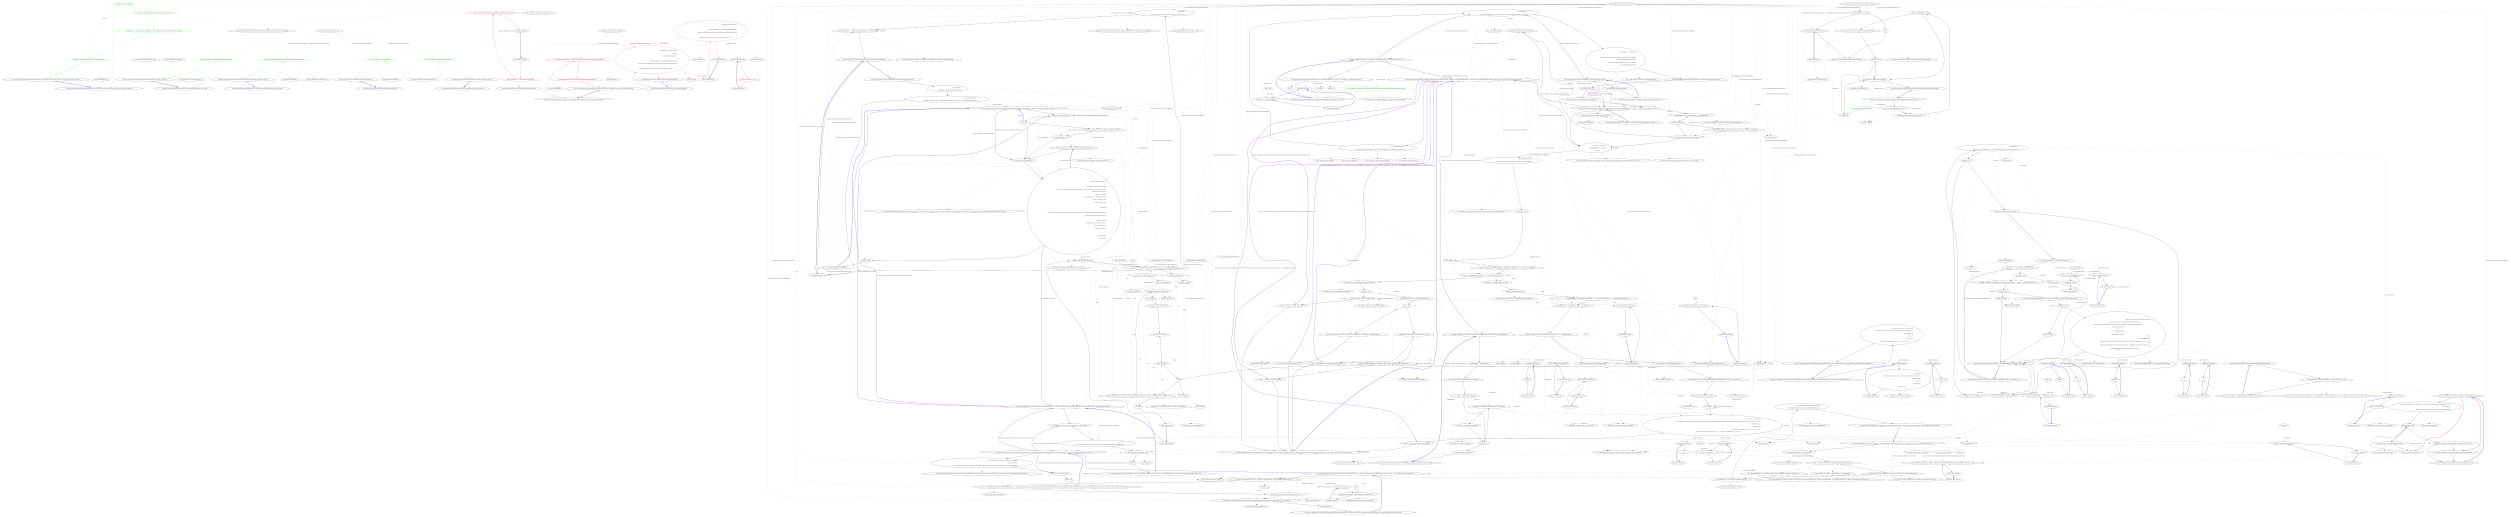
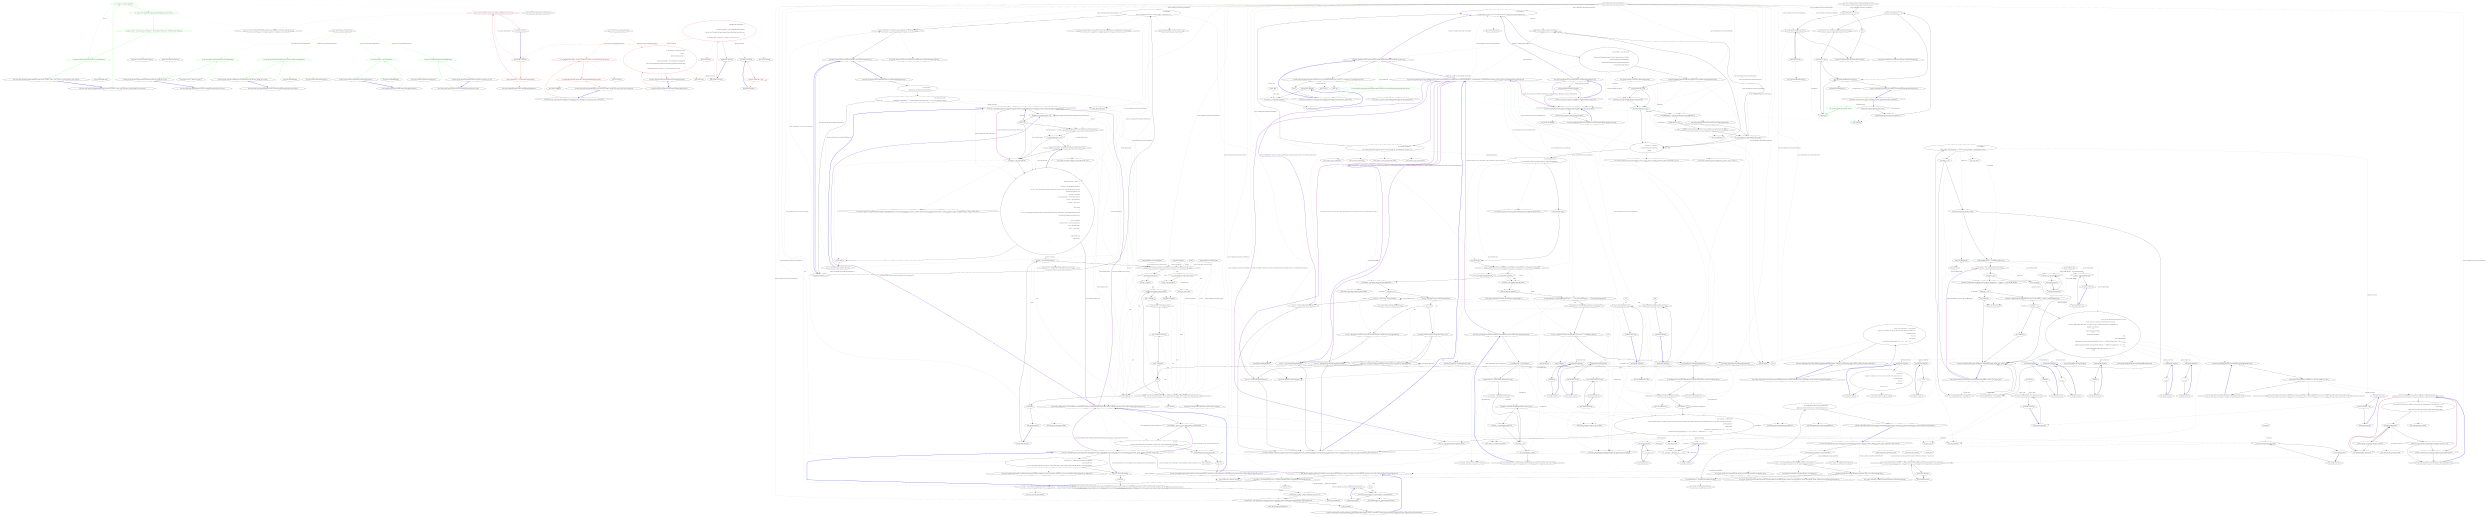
(2380, 425) -> none
